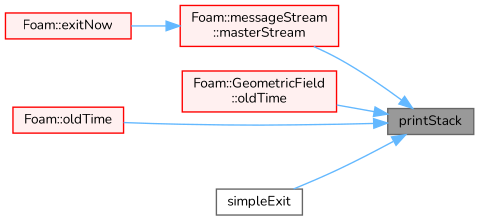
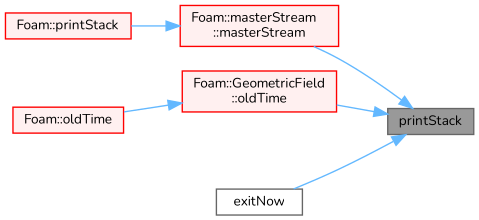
(68, 26) -> (68, 26)
(259, 26) -> (259, 26)
(249, 125) -> (146, 109)
(259, 202) -> (259, 202)
